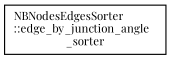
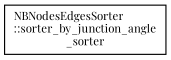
(85, 30) -> (85, 30)
